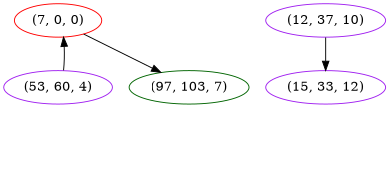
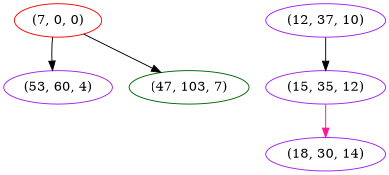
(64, 58) -> (52, 49)
(189, 87) -> (189, 87)
(326, 87) -> (326, 87)
none -> (326, 154)
